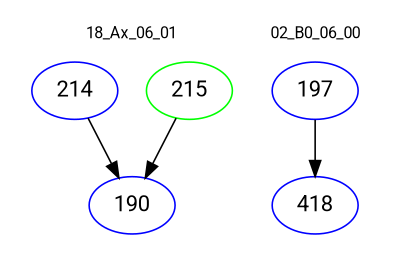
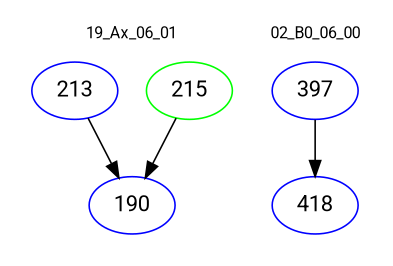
(132, 34) -> (132, 34)
(75, 91) -> (75, 91)
(315, 91) -> (315, 91)
